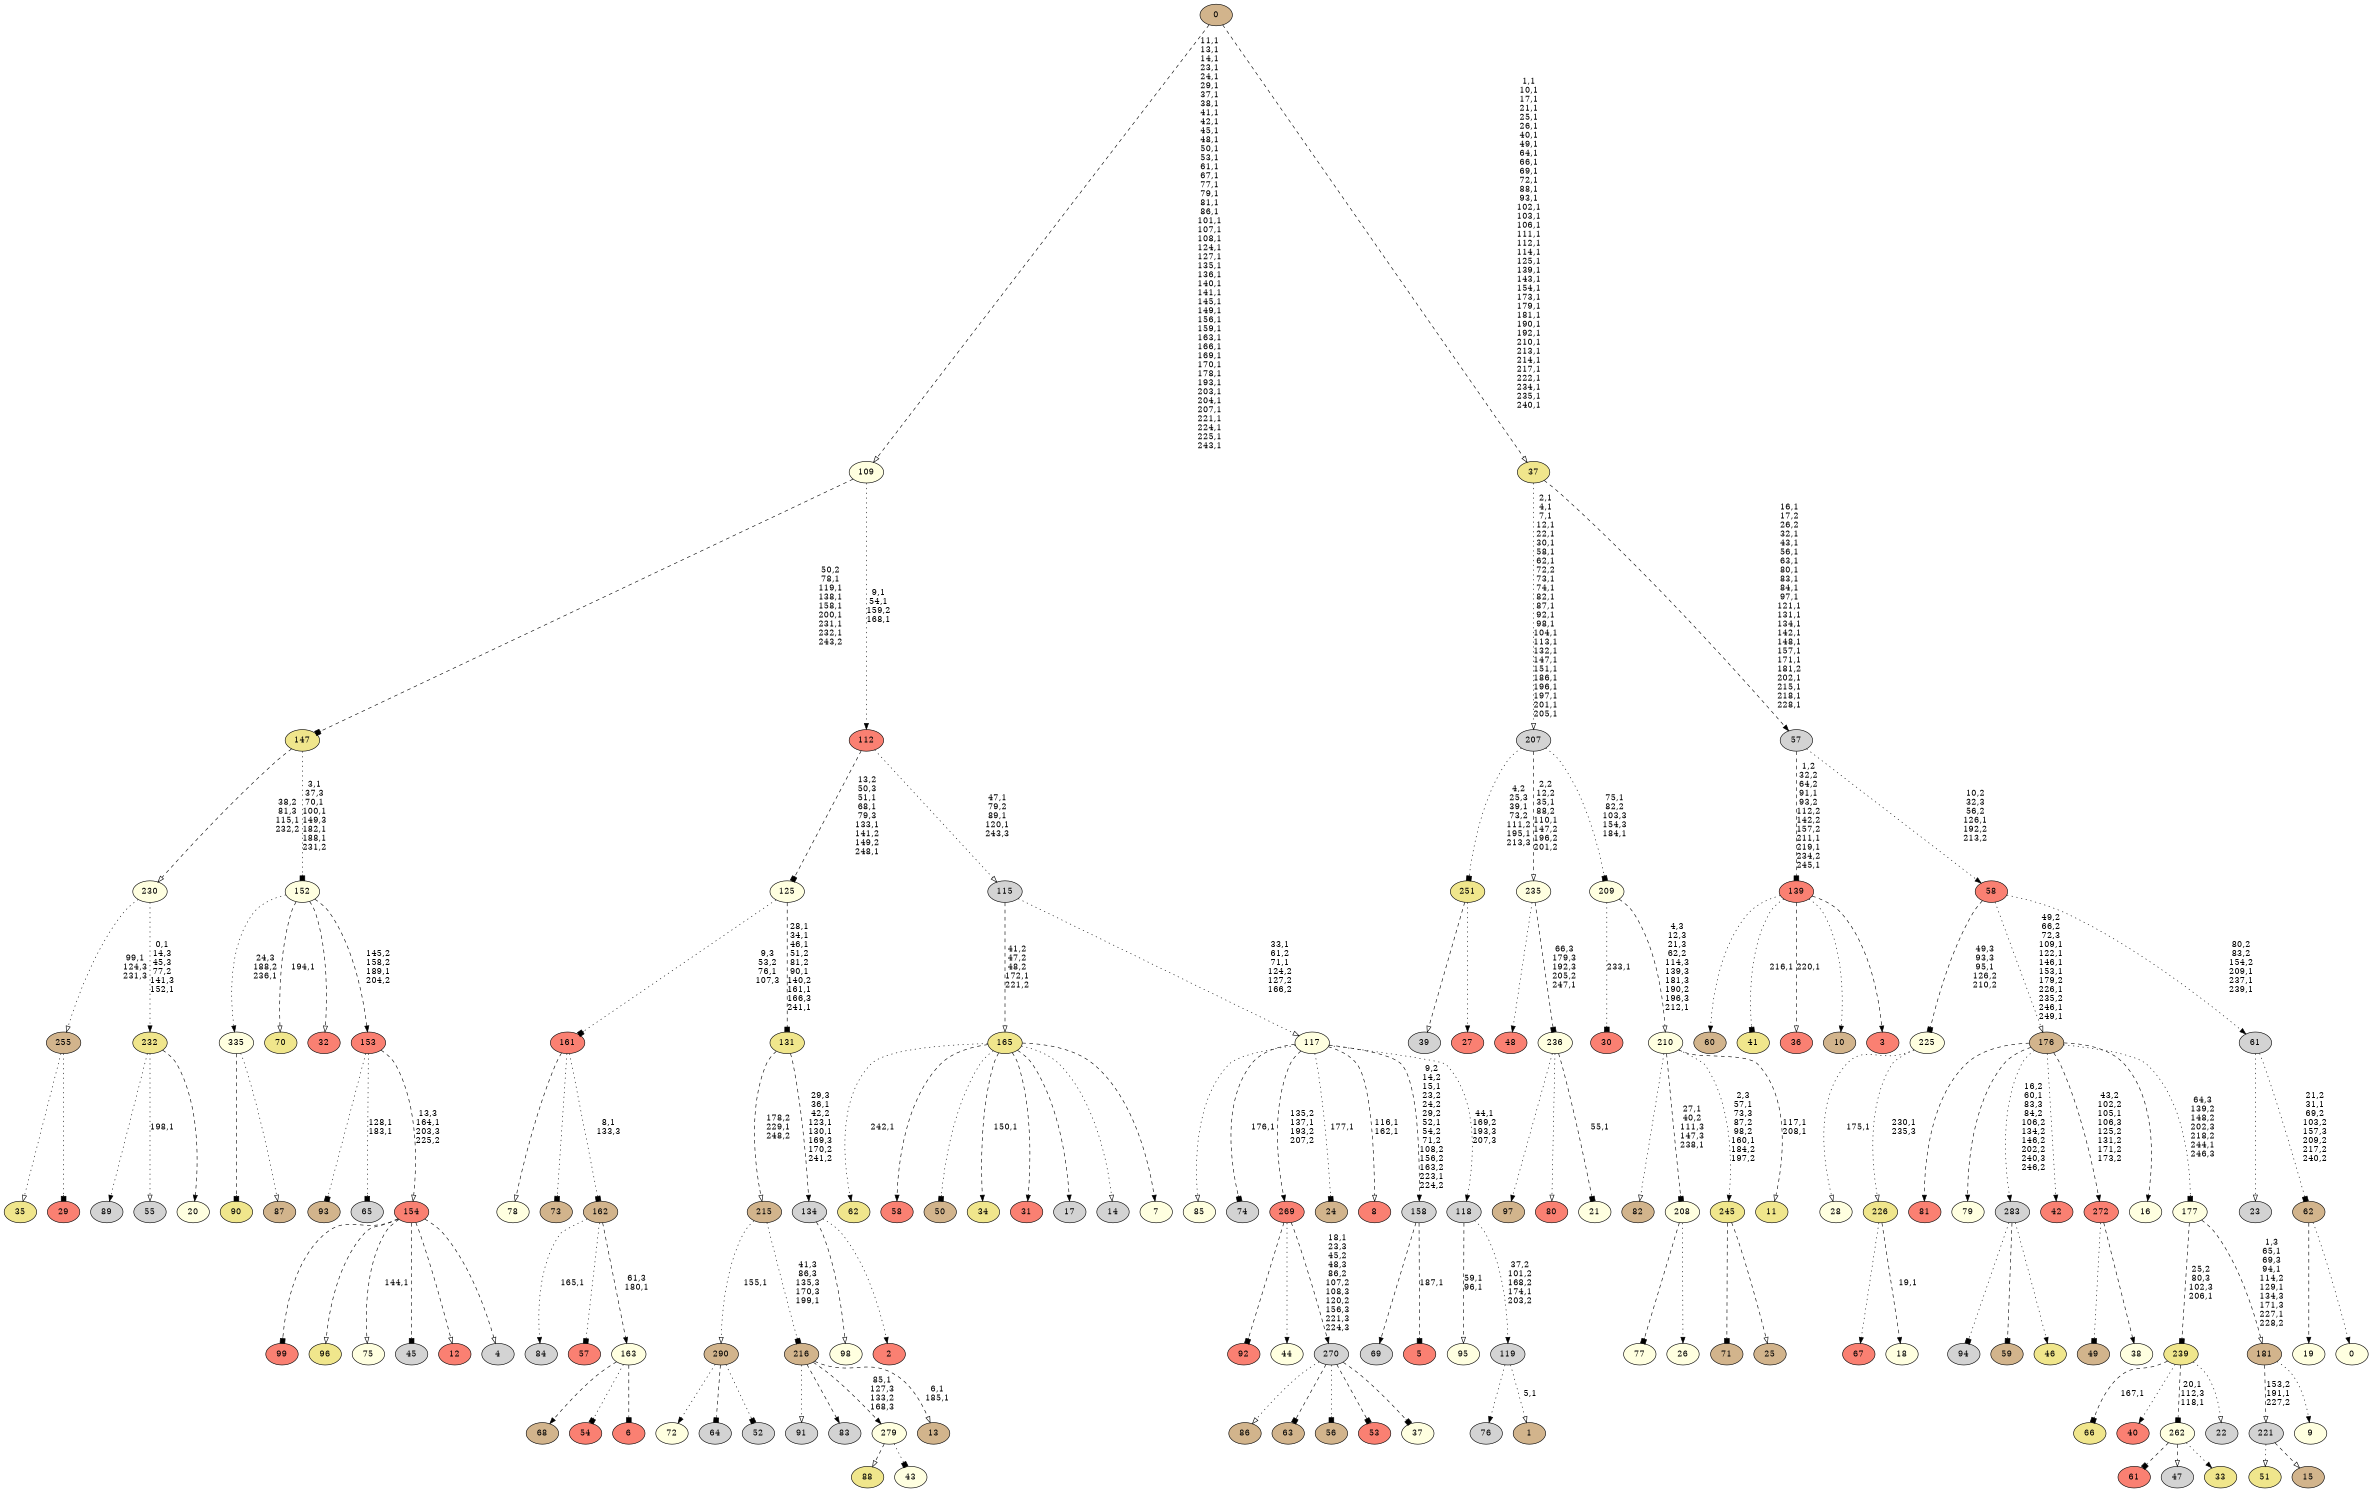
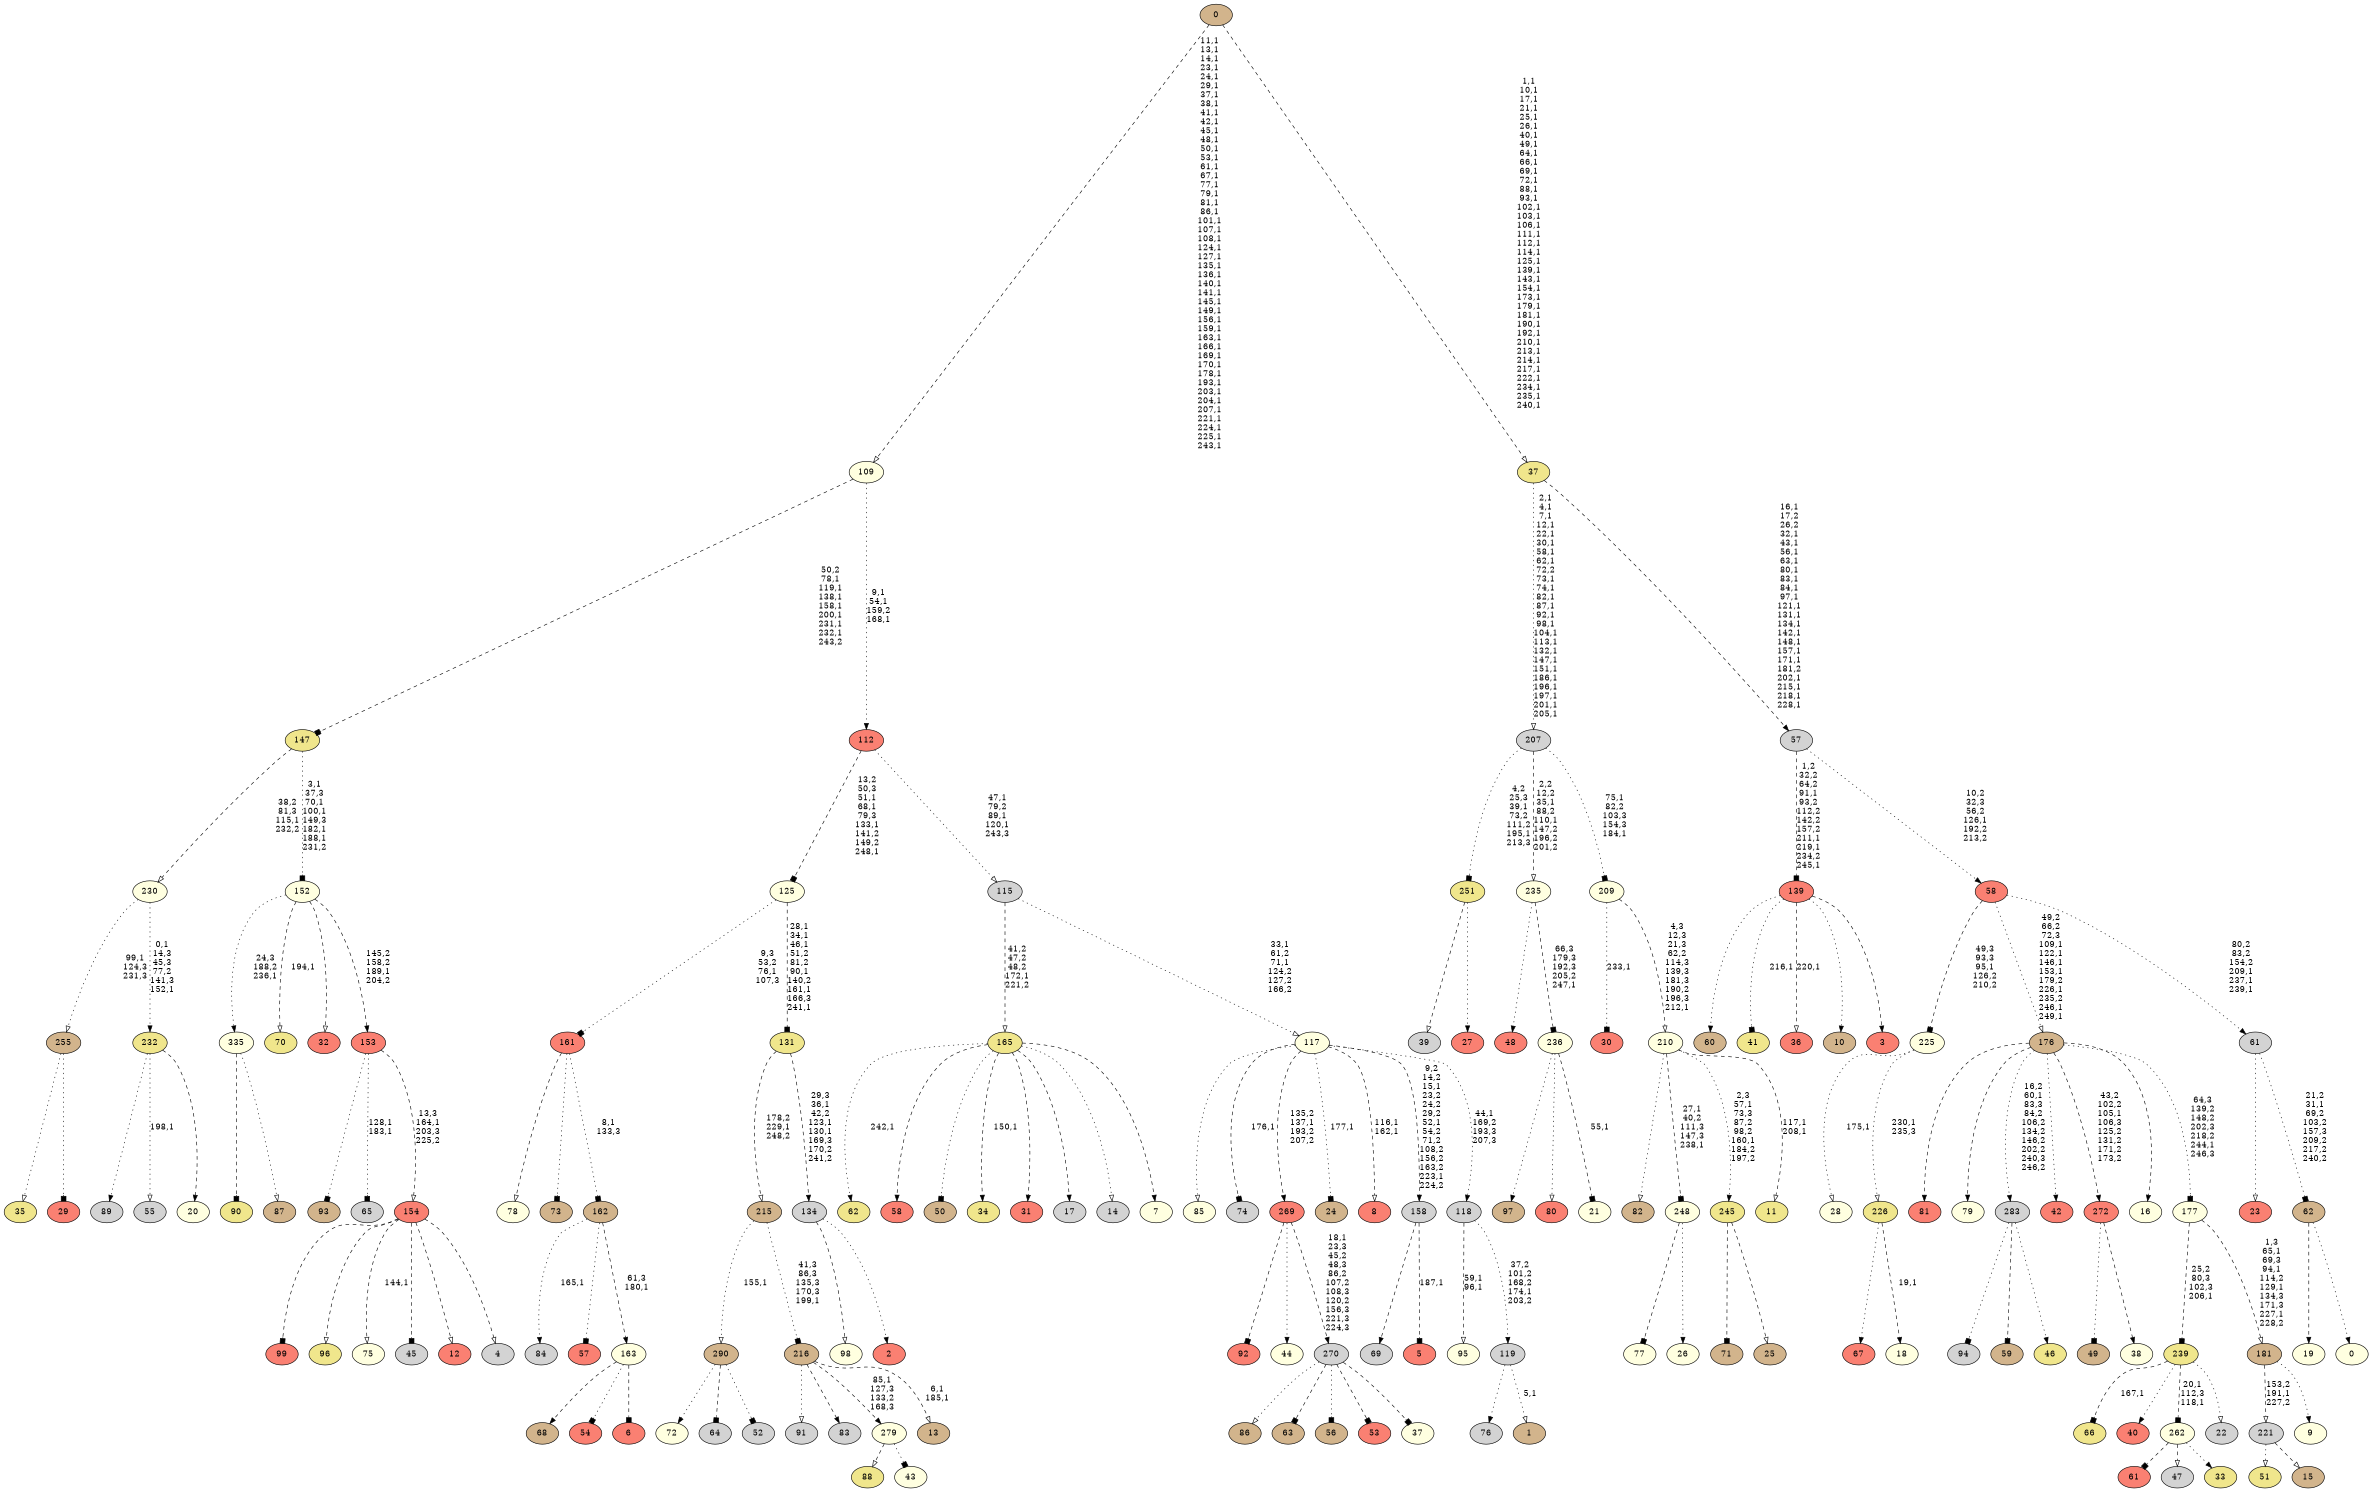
(1682, 1212) -> (1682, 1212)
(2255, 1212) -> (2255, 1212)
